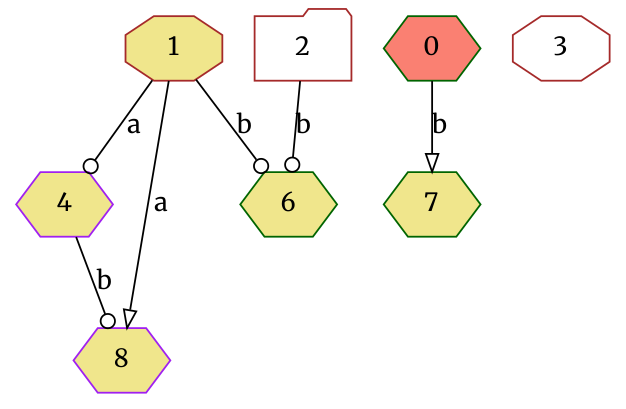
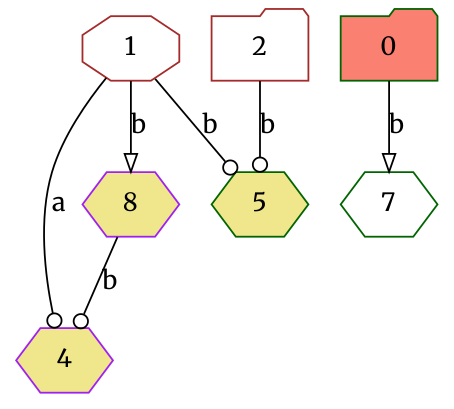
(174, 48) -> (131, 48)
(432, 48) -> (389, 48)
(561, 48) -> none
(161, 204) -> (139, 126)
(289, 204) -> (260, 204)
(432, 204) -> (389, 204)
(91, 276) -> (101, 276)
